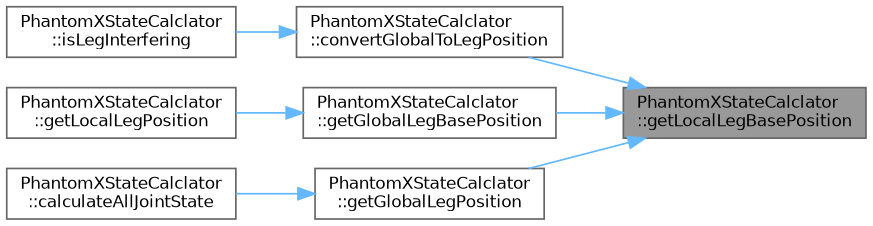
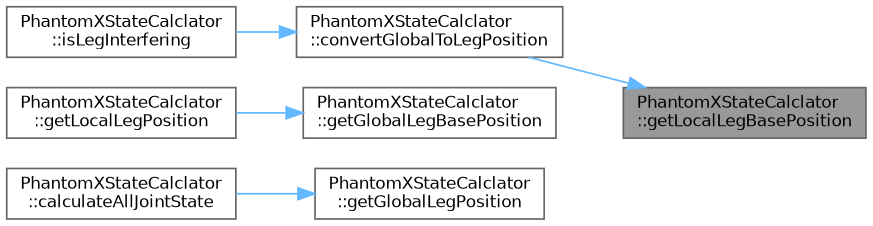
(581, 113) -> none
(579, 155) -> none
